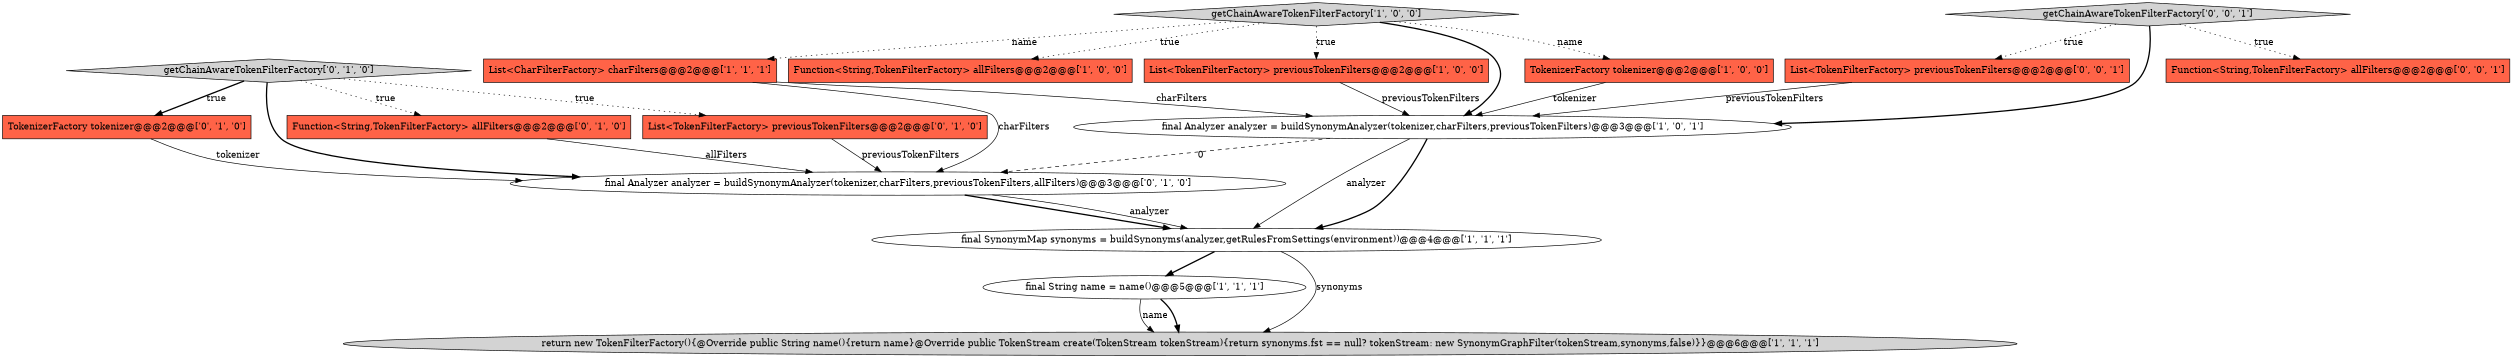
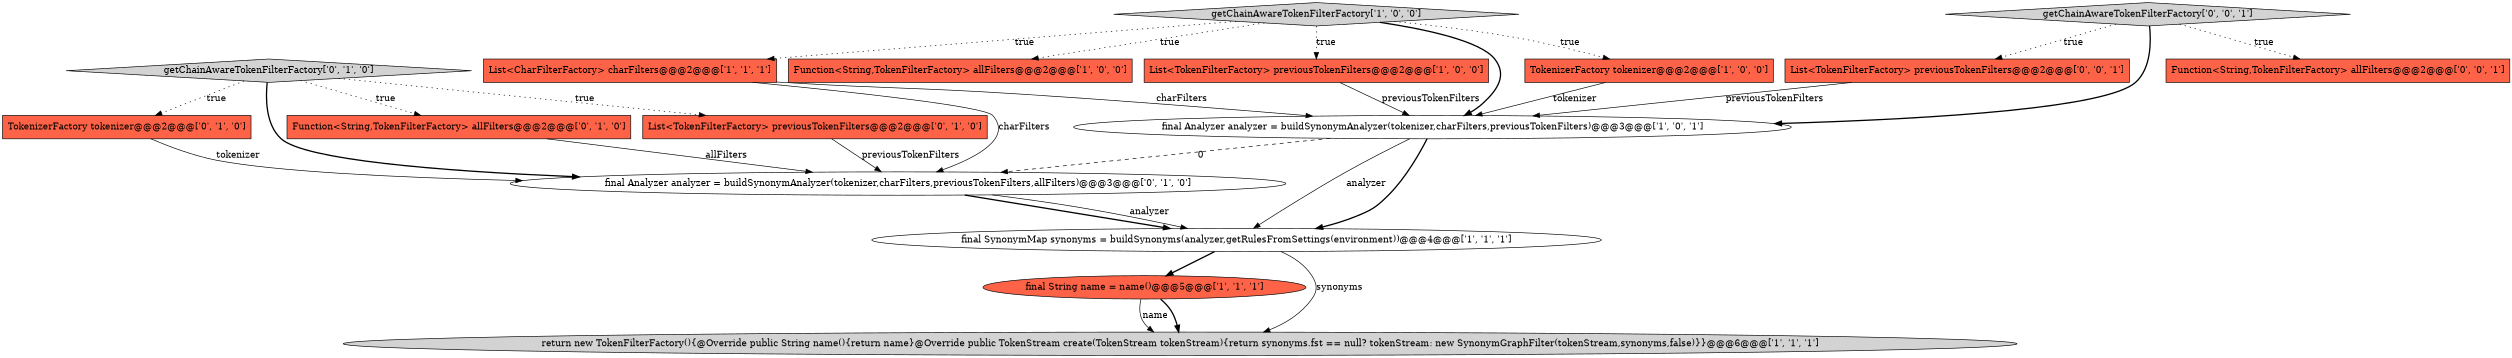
(1025, 42) -> (1025, 42)
(1570, 42) -> (1570, 42)
(203, 97) -> (203, 97)
(1144, 287) -> (1144, 287)
